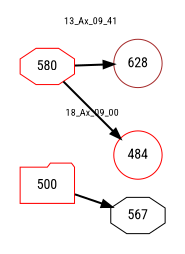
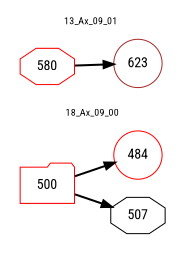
(91, 22) -> (91, 22)
(138, 63) -> (138, 63)
(92, 110) -> (90, 171)
(138, 215) -> (138, 215)
